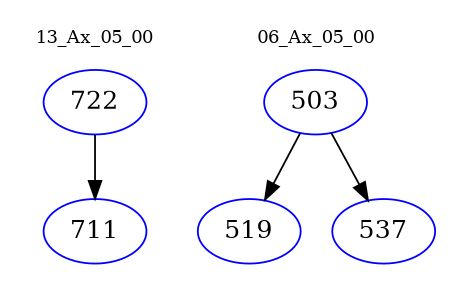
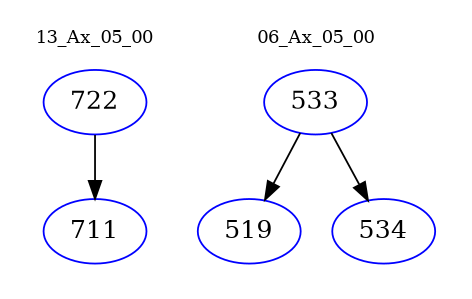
(316, 102) -> (316, 102)
(384, 231) -> (384, 231)
